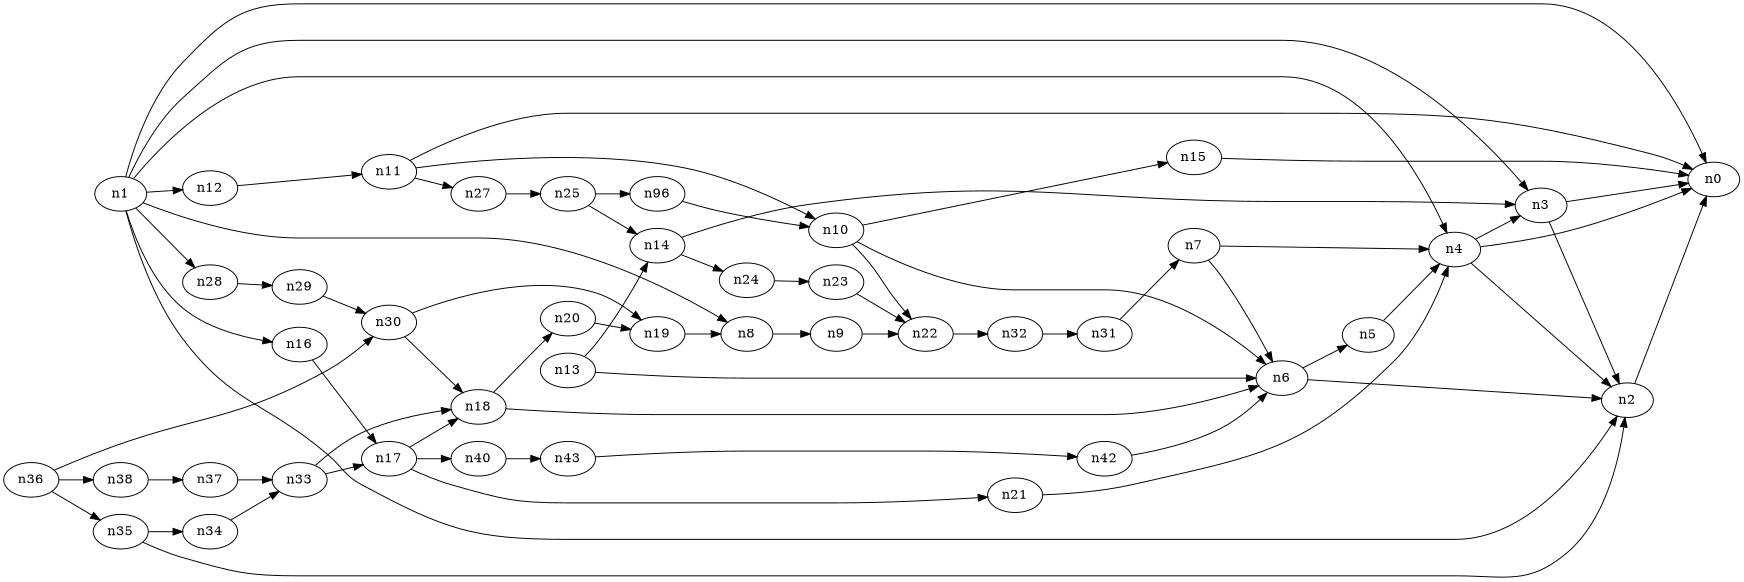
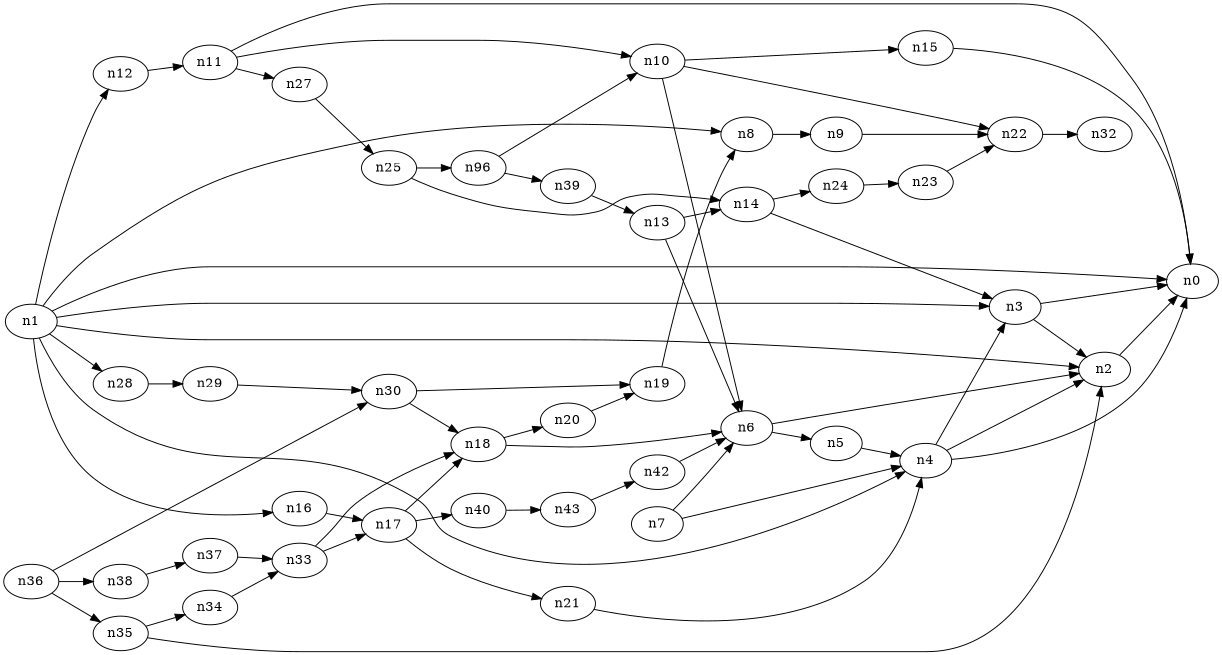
none -> (568, 186)
(1105, 334) -> none
